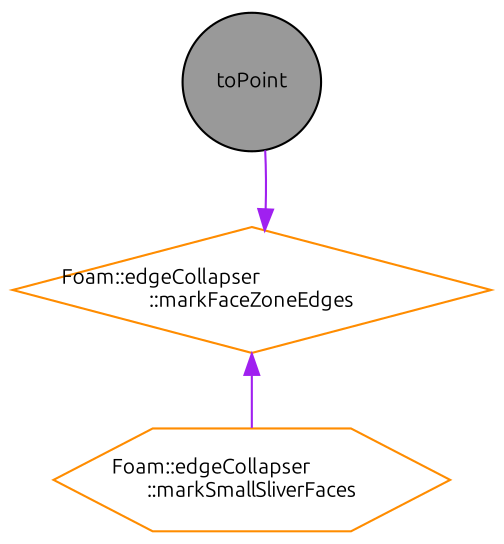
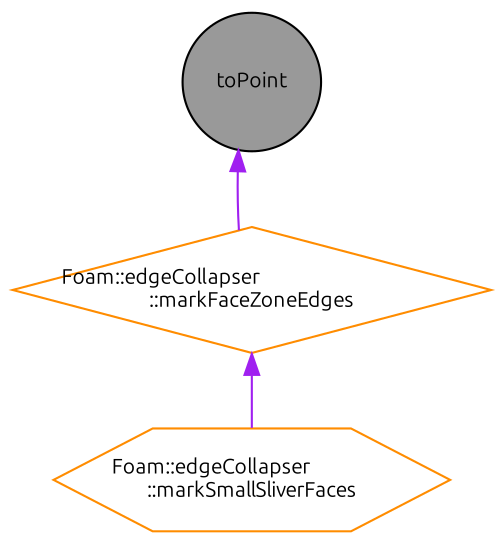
(266, 180) -> (238, 201)
